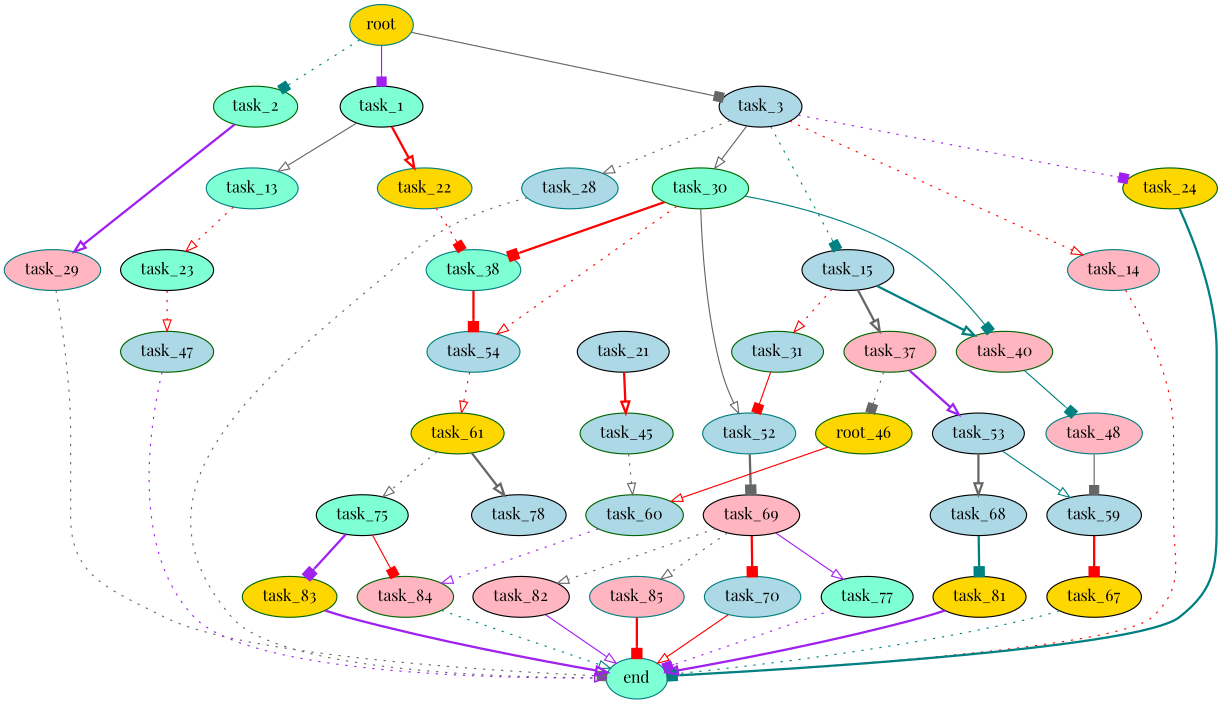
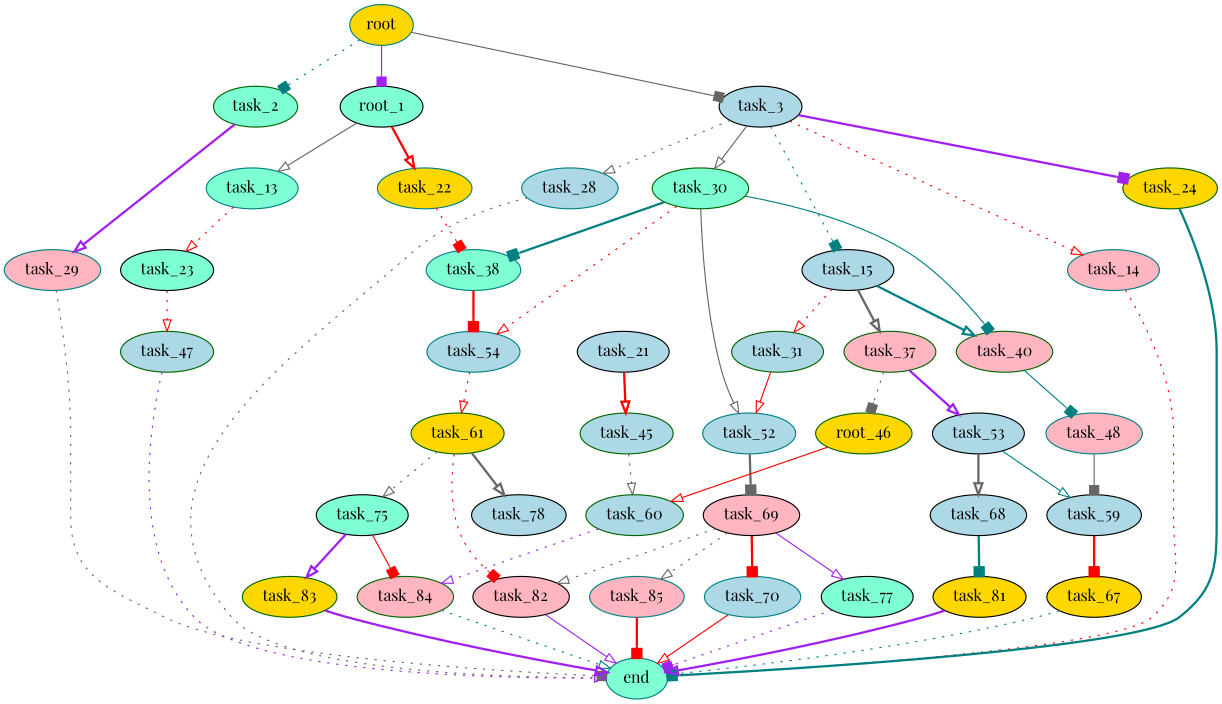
(382, 107) -> (382, 107)
(957, 146) -> (957, 146)
(592, 227) -> (592, 227)
(765, 387) -> (765, 387)
none -> (455, 518)
(330, 551) -> (330, 551)
